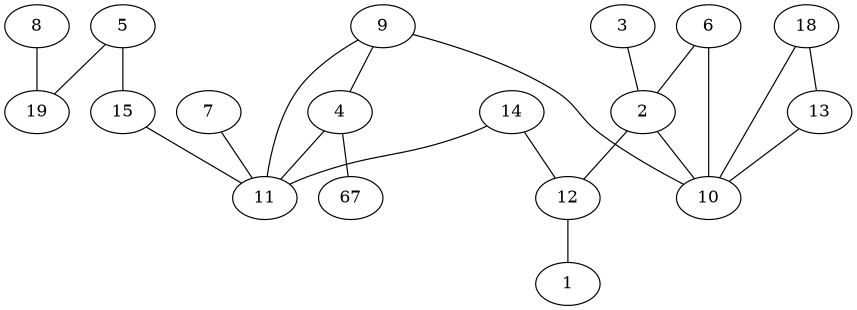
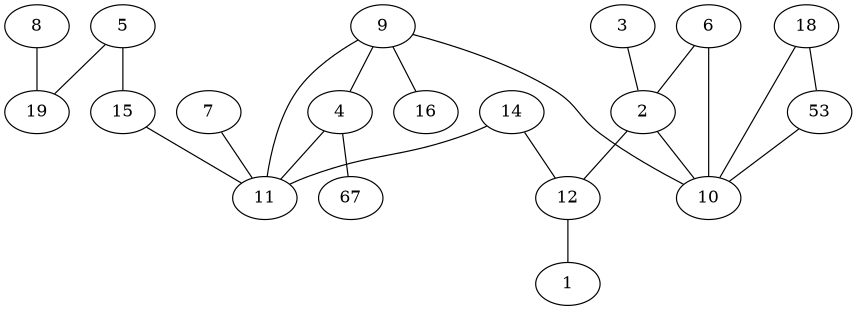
none -> (426, 112)
(820, 112) -> (820, 112)
